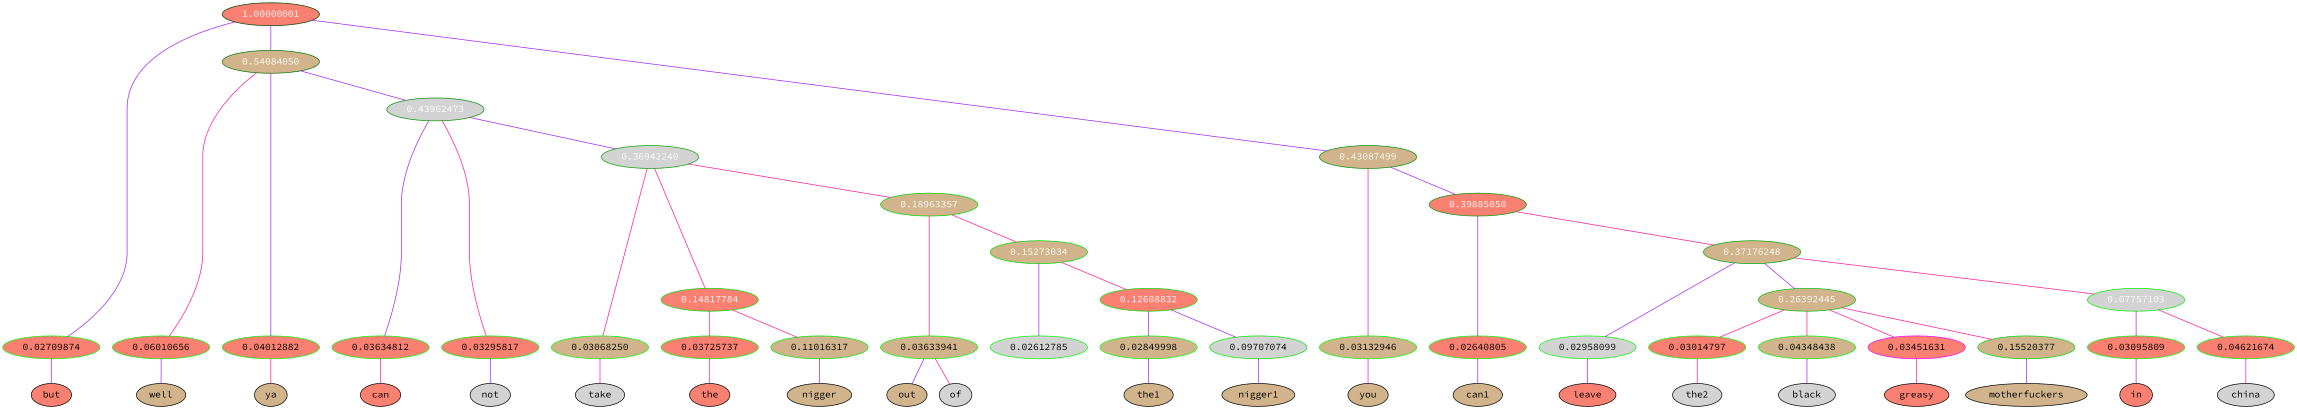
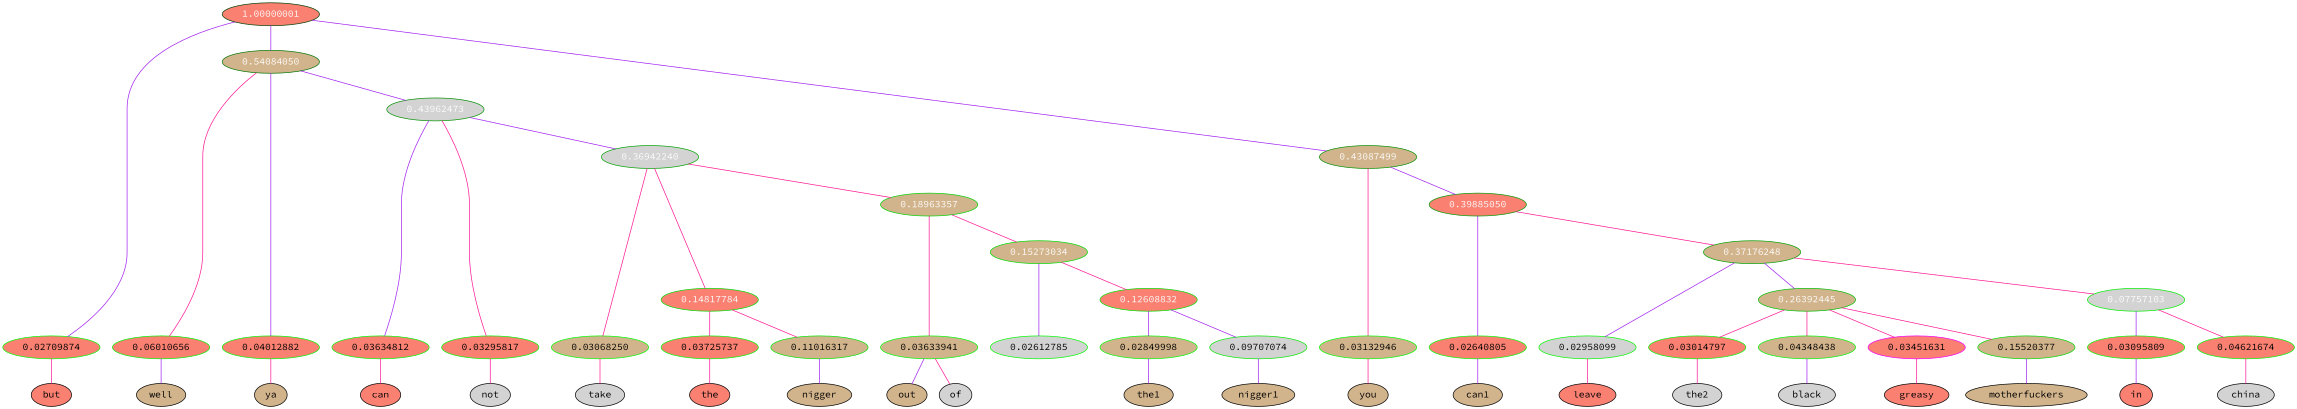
(490, 371) -> (490, 371)
